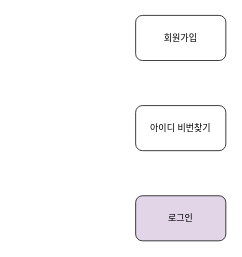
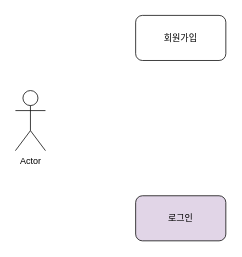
none -> (30, 120)
(180, 128) -> none
